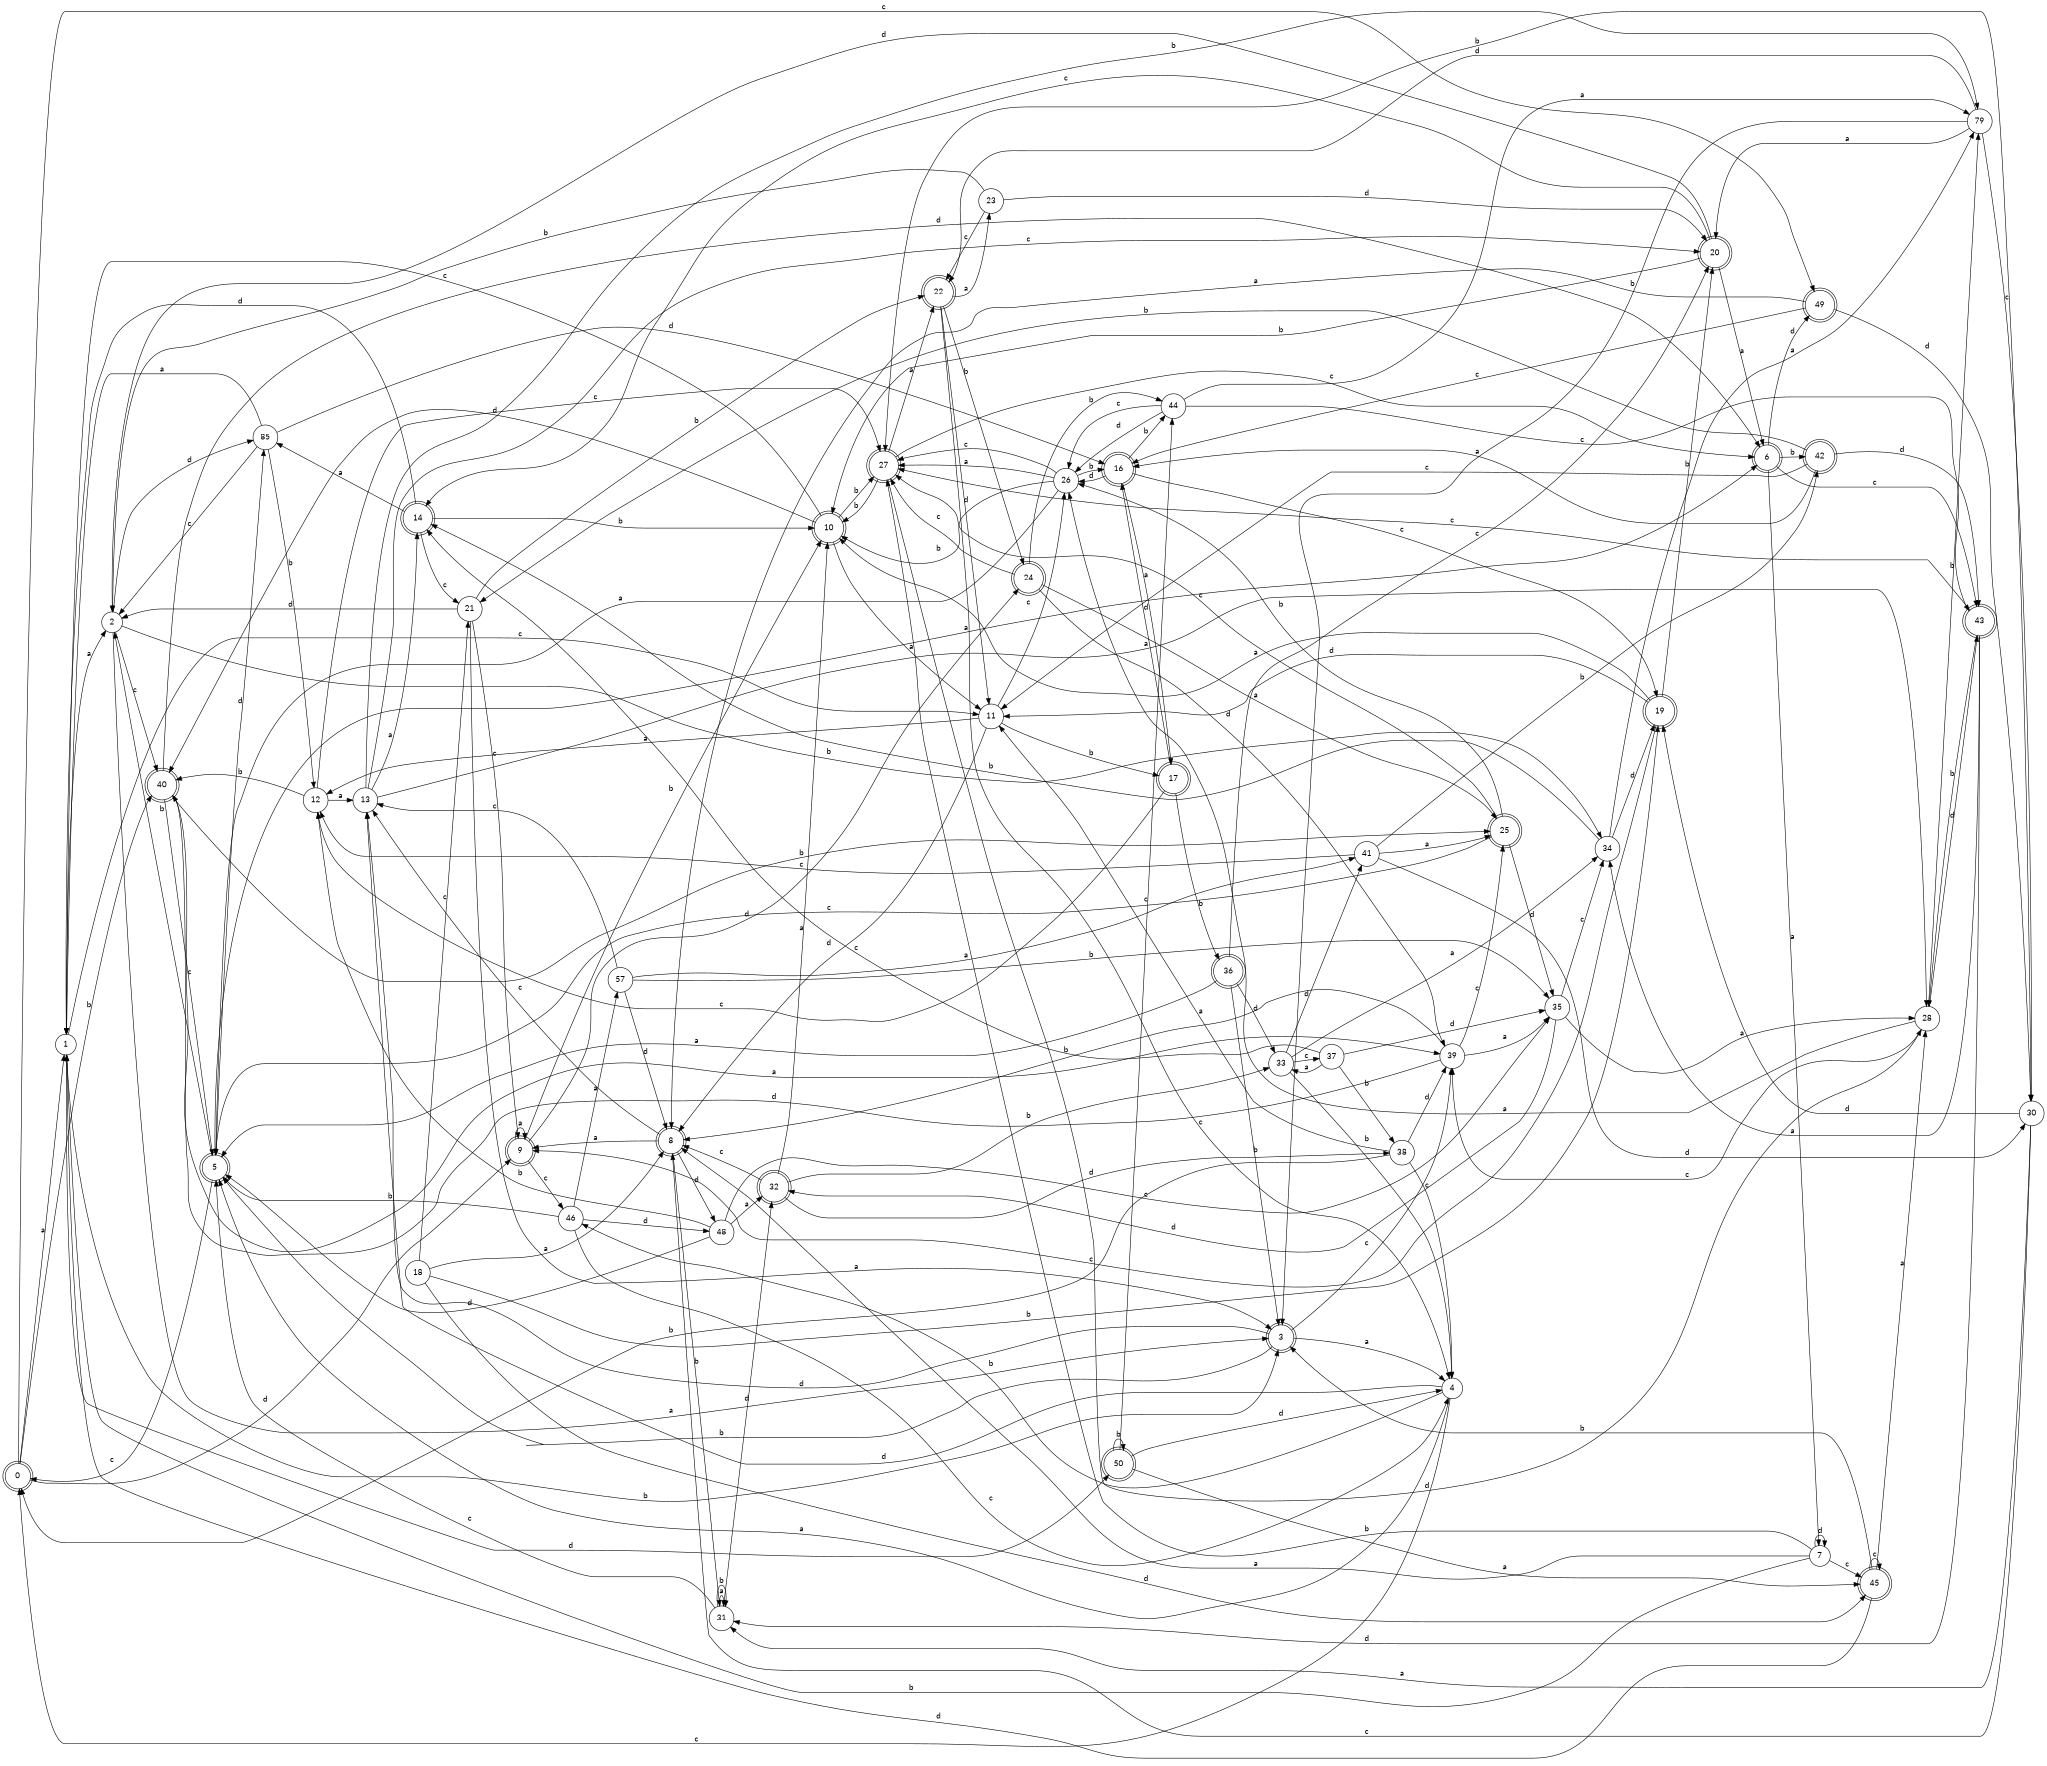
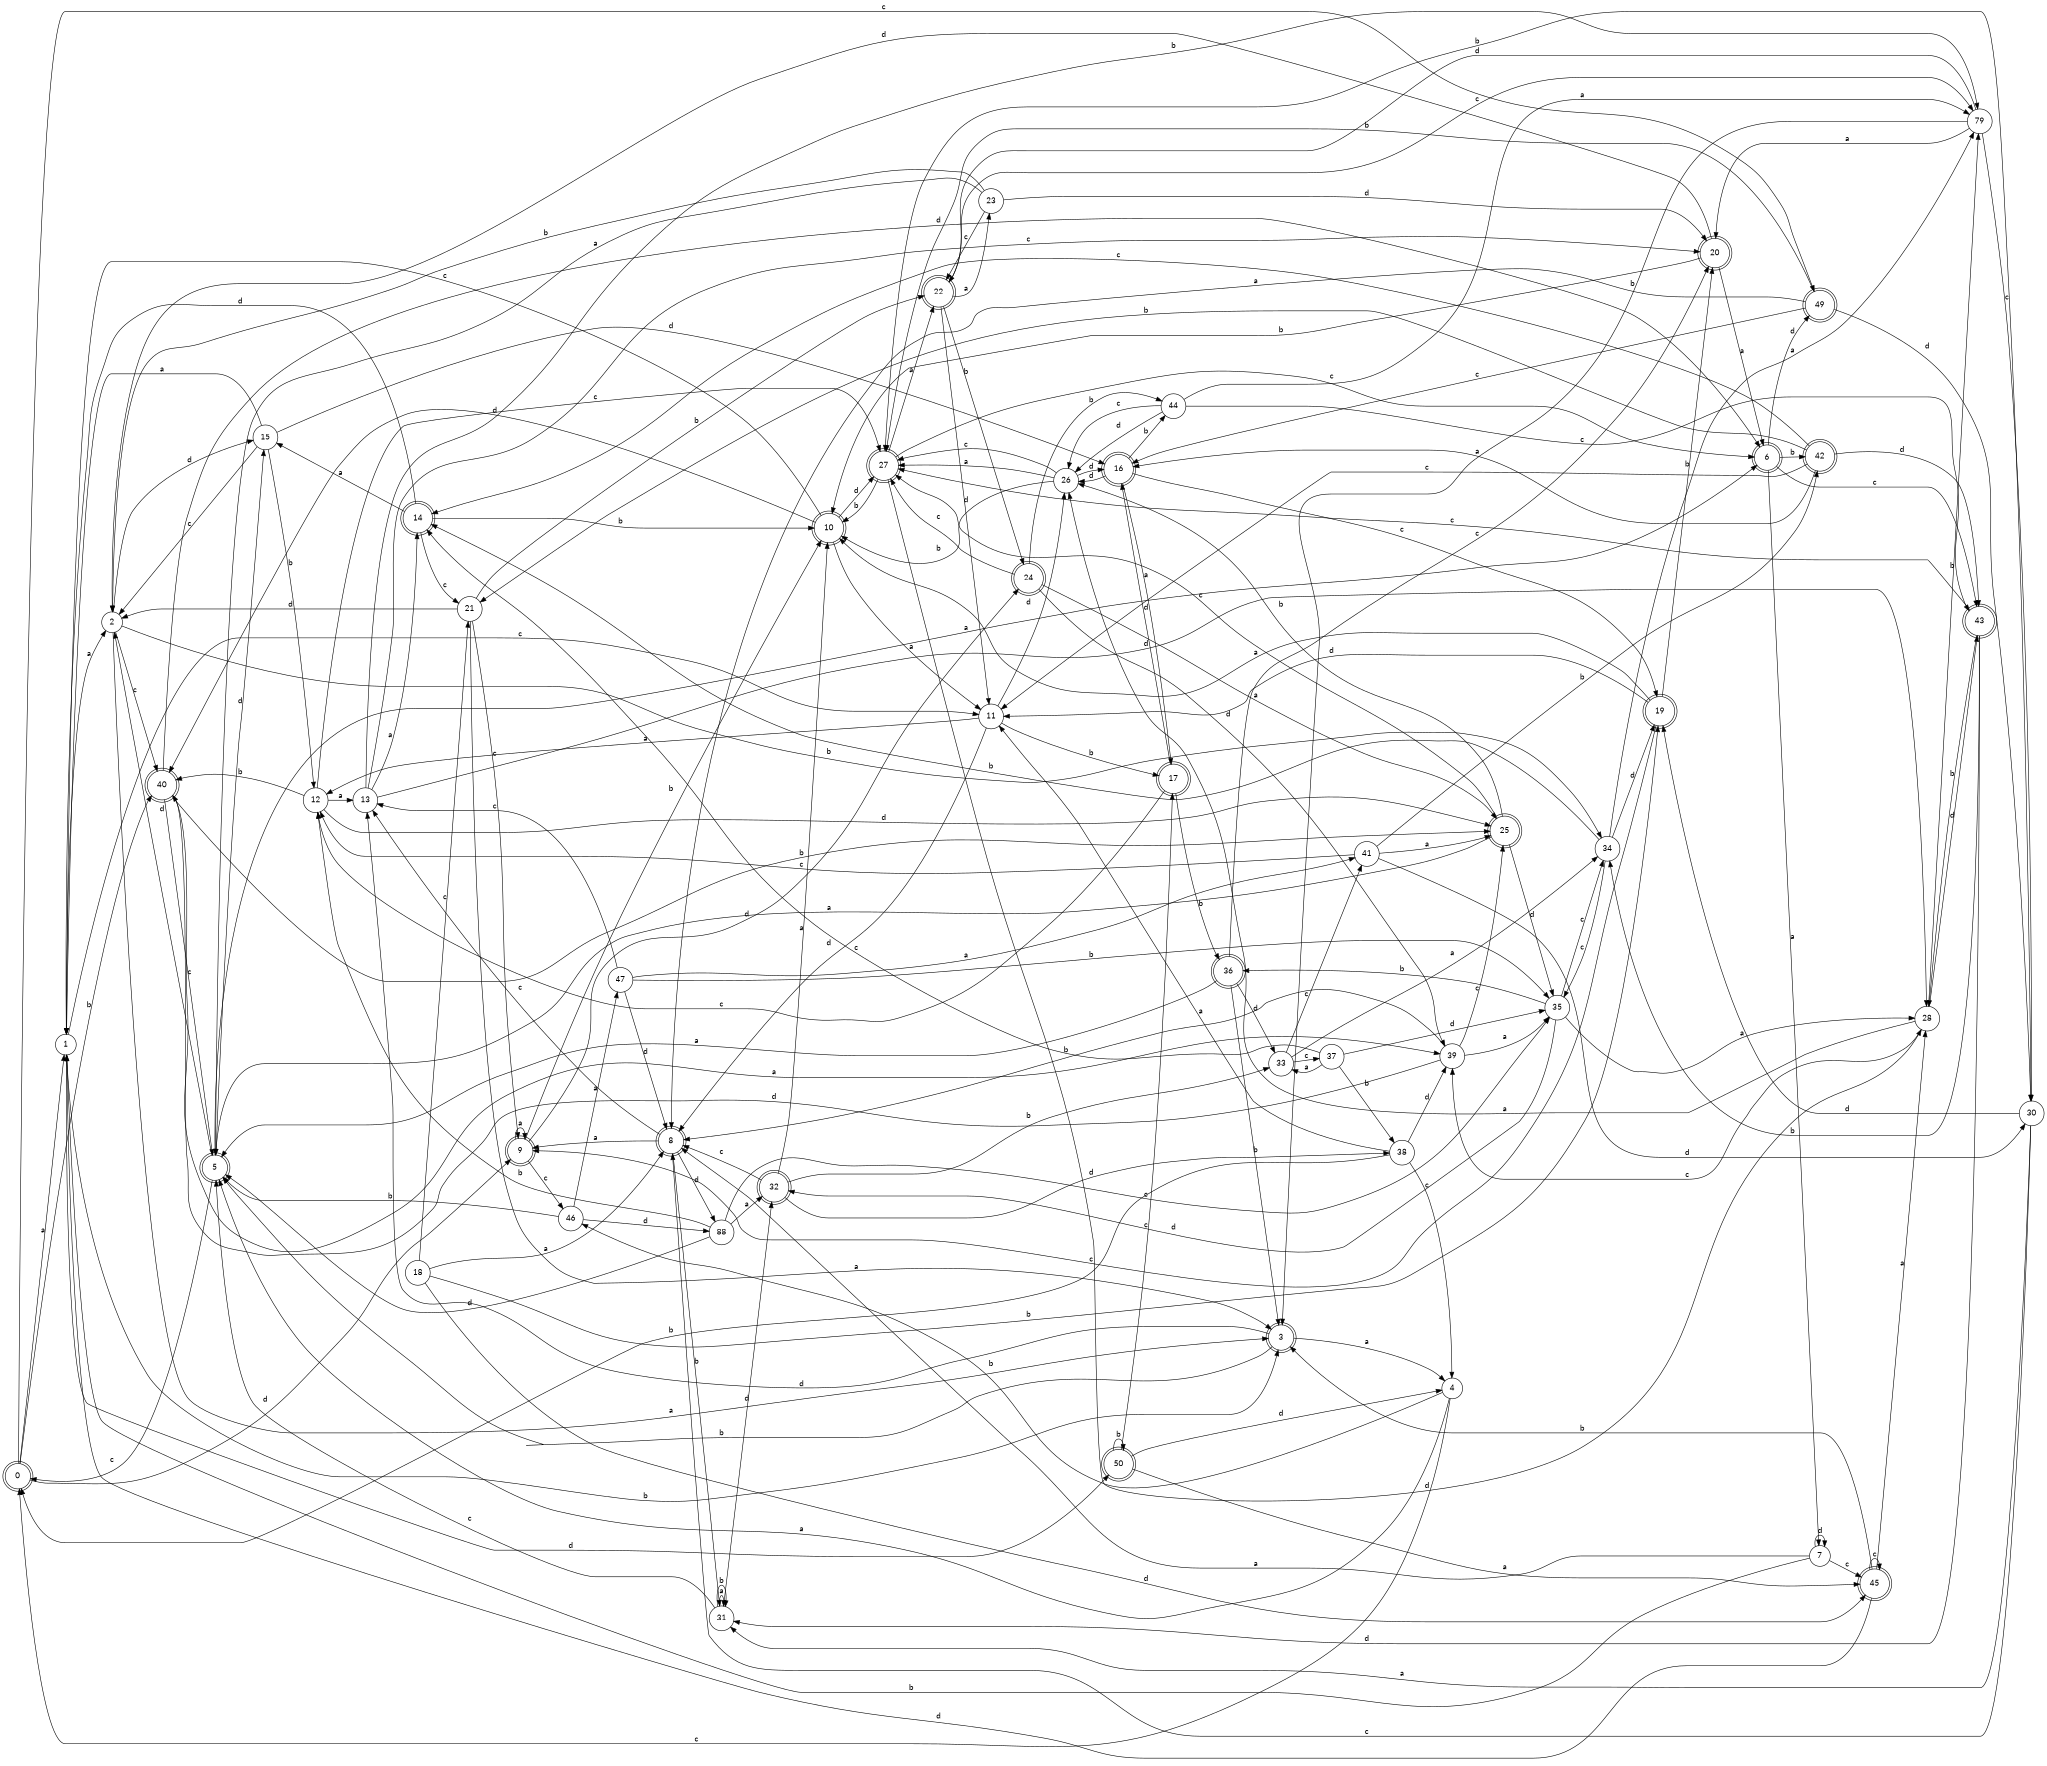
(1008, 97) -> (1110, 260)
(265, 437) -> (265, 437)
(1091, 467) -> (1091, 467)
(856, 491) -> (856, 491)
(1029, 602) -> (1029, 602)
(1146, 644) -> (1146, 644)
(504, 664) -> (269, 395)
(162, 809) -> (162, 809)
none -> (903, 823)
(1052, 878) -> (1404, 149)
(829, 908) -> (829, 908)
none -> (1592, 928)
(1145, 963) -> (1156, 1125)
none -> (1399, 974)
(620, 980) -> (620, 980)
(1307, 994) -> (1307, 994)
(1792, 1131) -> (1792, 1131)
(1400, 1198) -> none
(1401, 1219) -> none
(722, 1232) -> (722, 1232)
(1063, 1352) -> (1271, 129)
(708, 1451) -> none
(991, 1514) -> none
